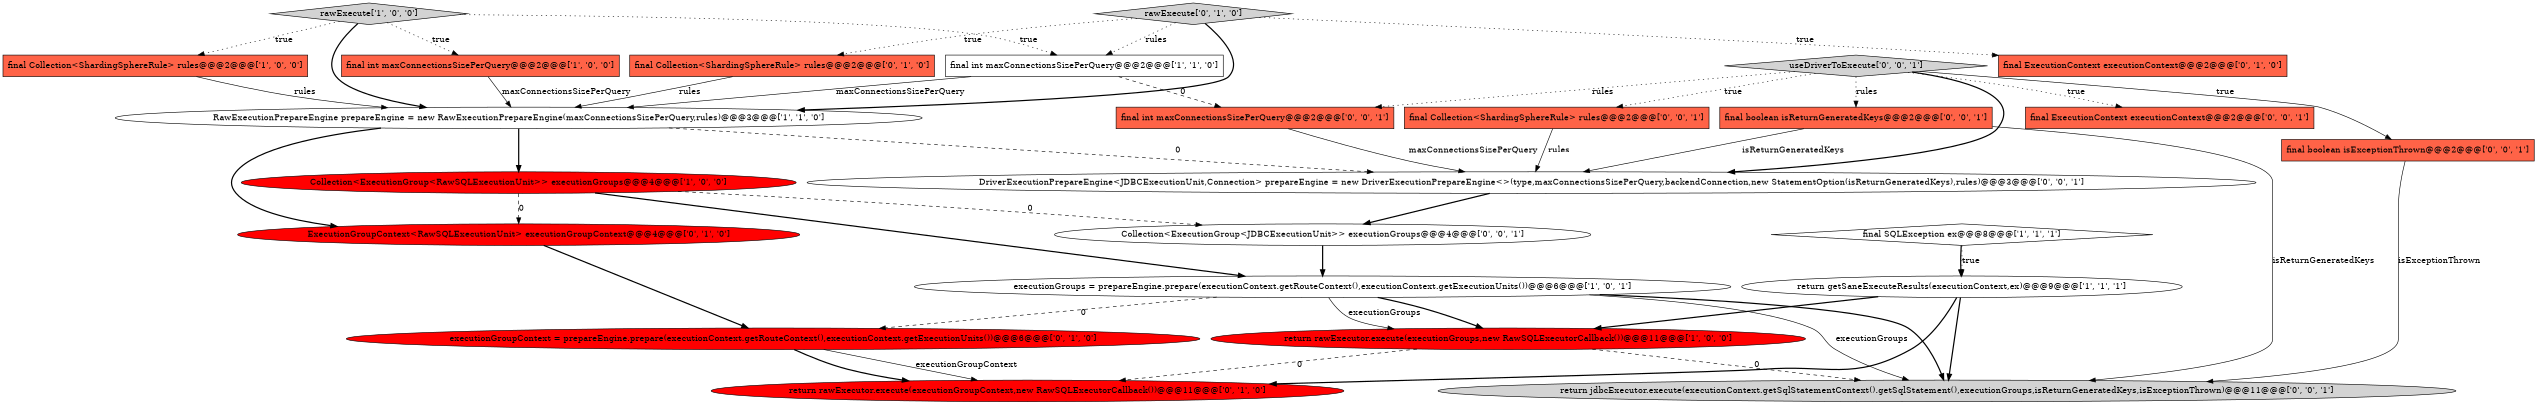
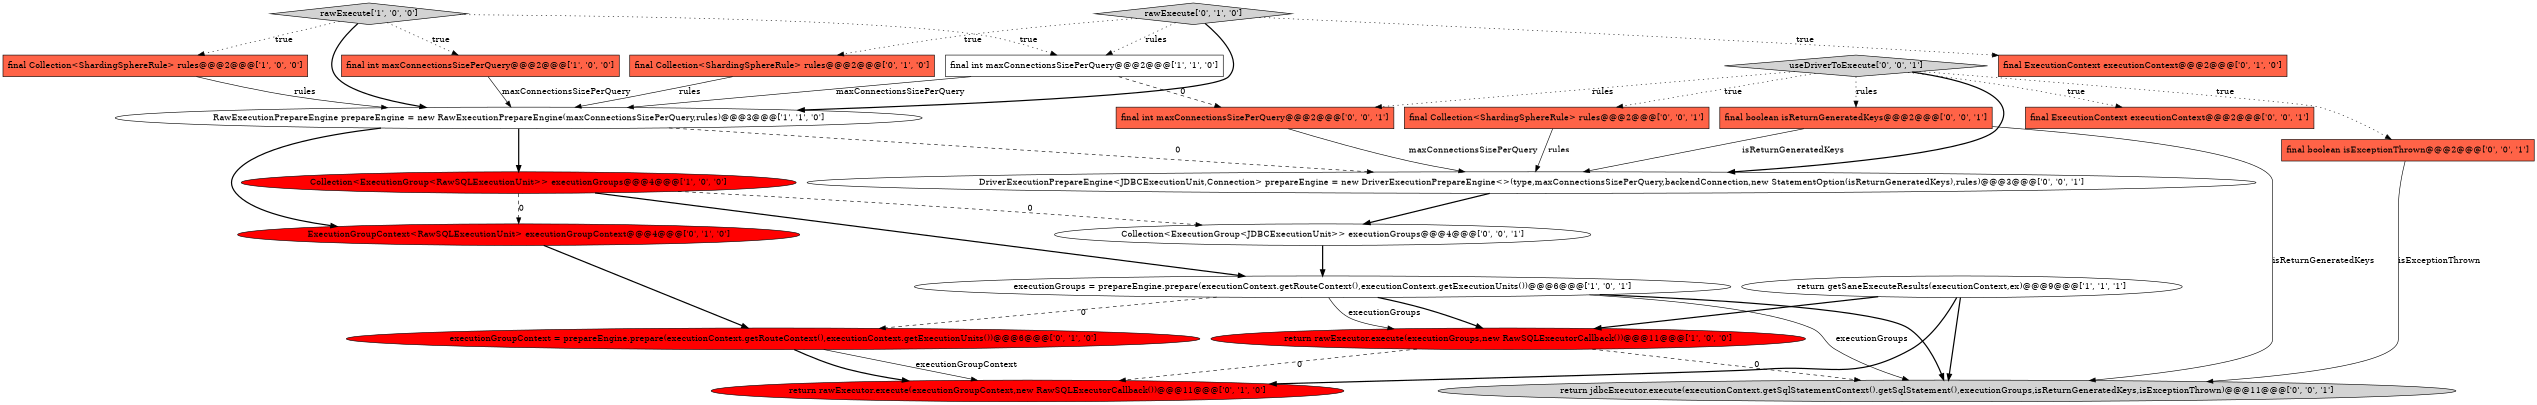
(2156, 91) -> (2156, 91)
(1962, 235) -> none
